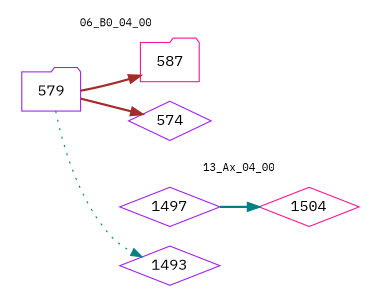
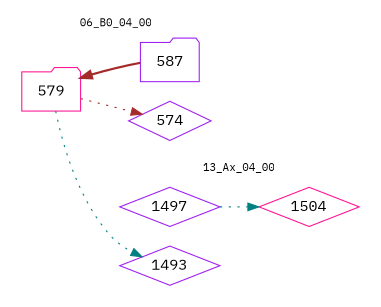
(170, 62) -> (170, 62)
(105, 85) -> (116, 68)
(51, 91) -> (51, 91)
(106, 105) -> (106, 105)
(234, 207) -> (234, 207)
